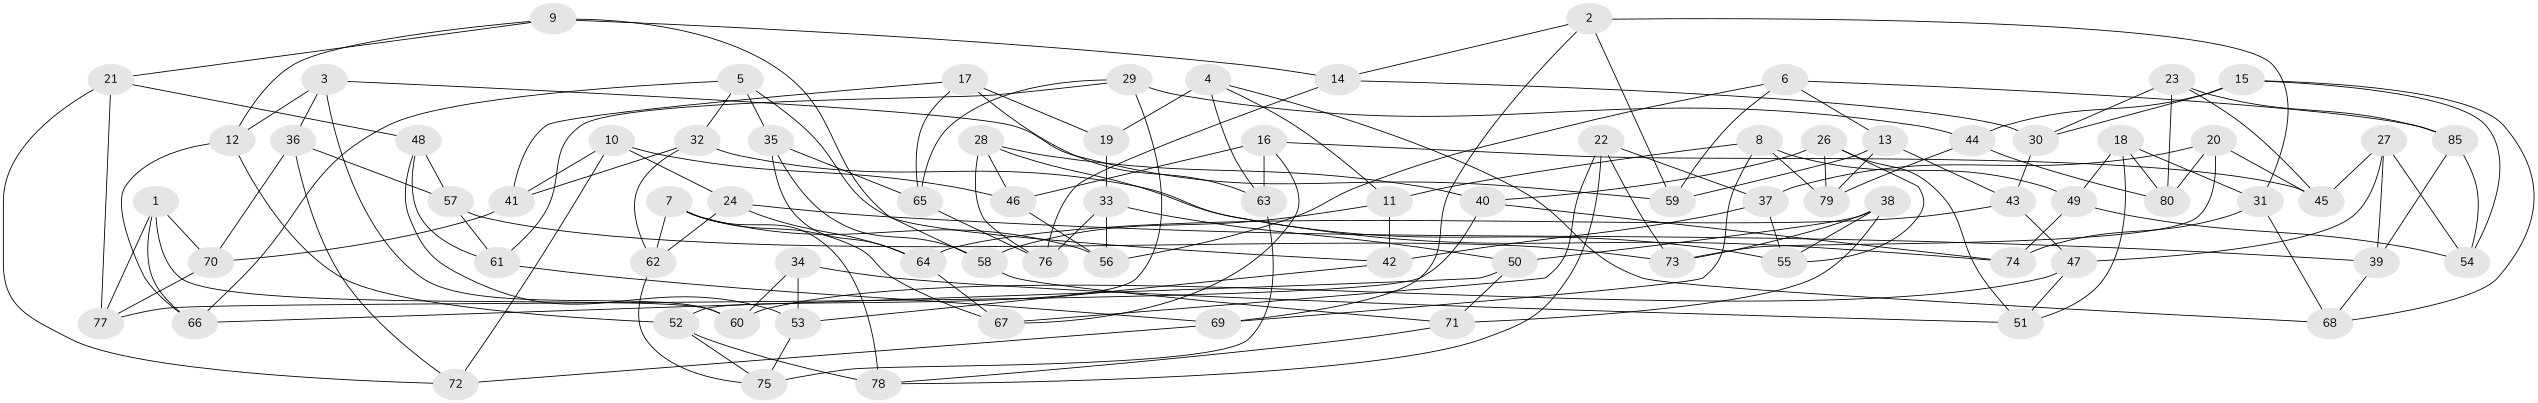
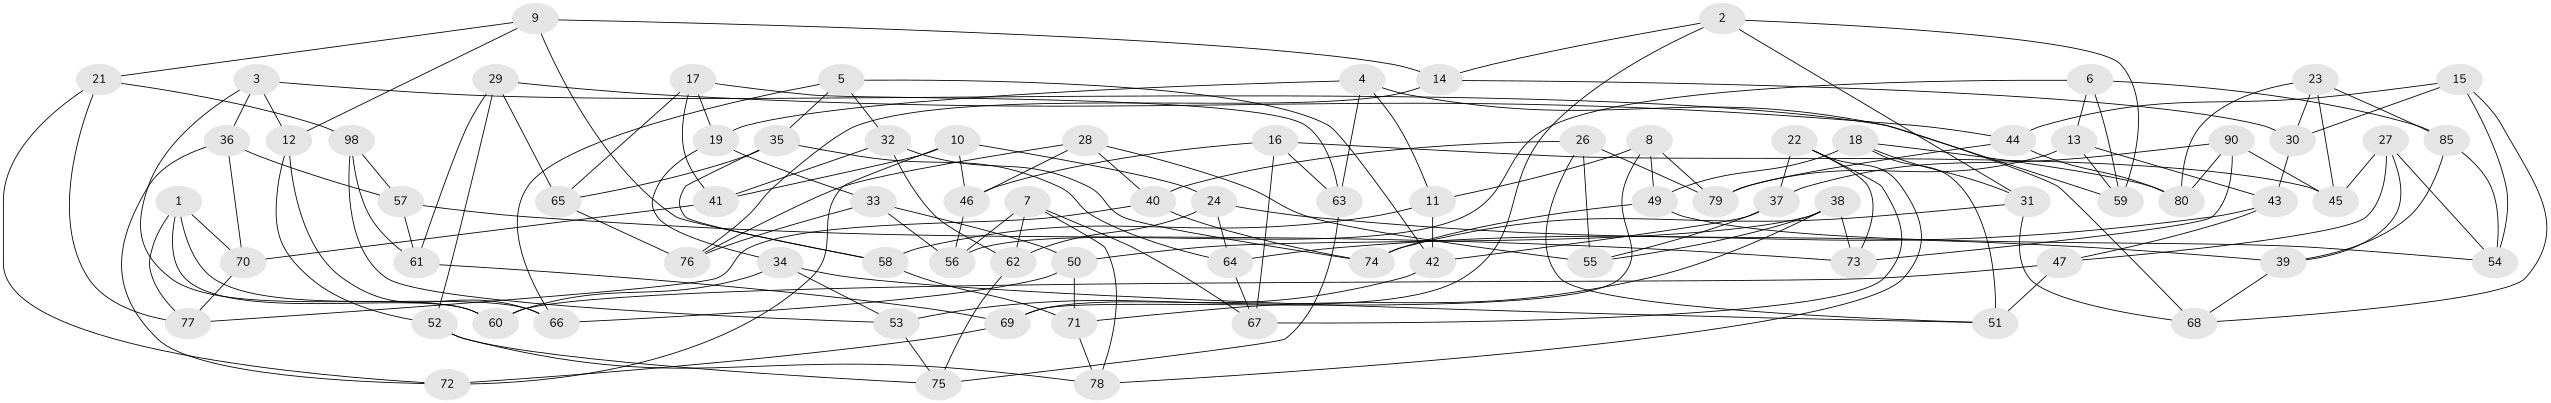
(419, 141) -> (352, 141)
(2214, 141) -> (2232, 141)
none -> (659, 218)
